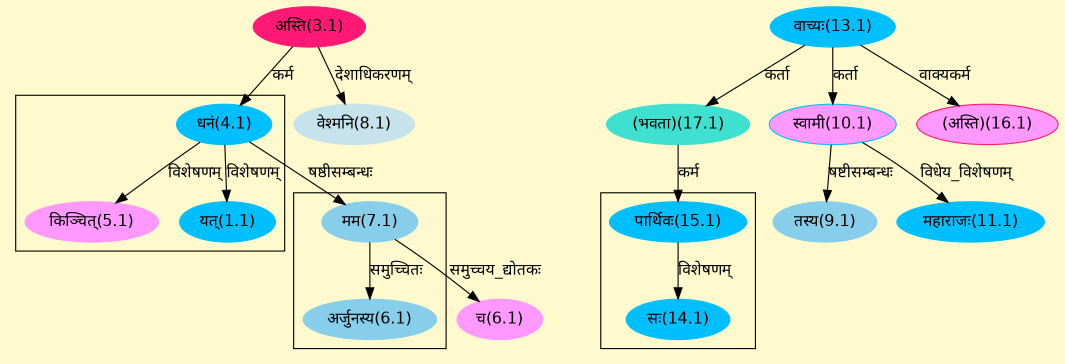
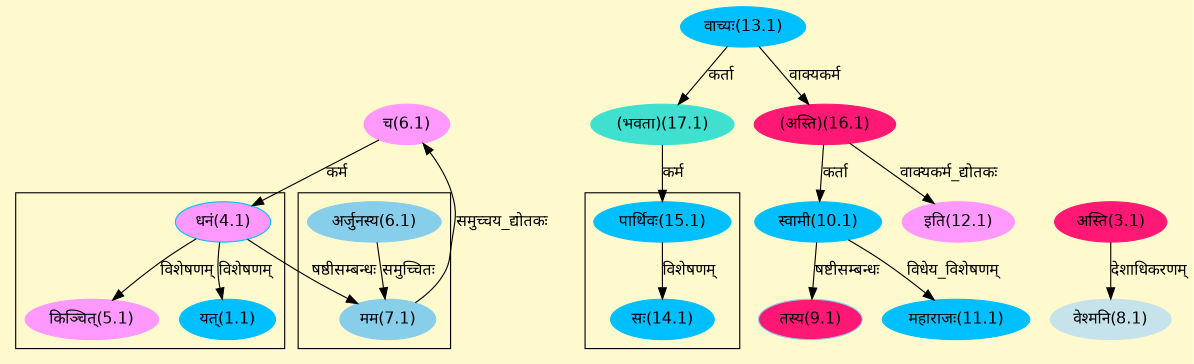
(833, 70) -> (822, 168)
(270, 72) -> (321, 170)
(224, 124) -> (223, 222)
(833, 124) -> (818, 222)
(987, 124) -> (825, 124)
(825, 222) -> (810, 319)
none -> (958, 222)
(370, 265) -> (380, 265)
